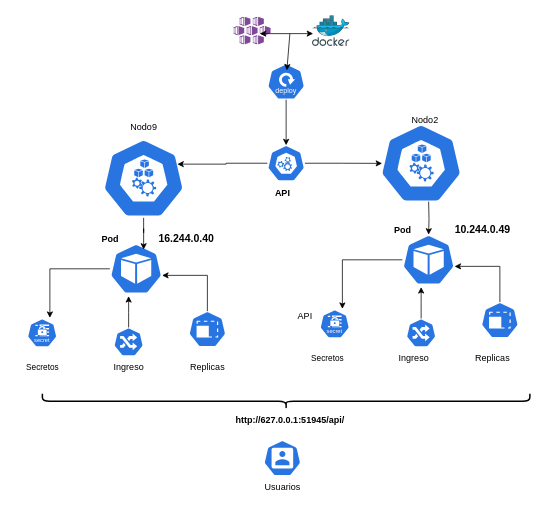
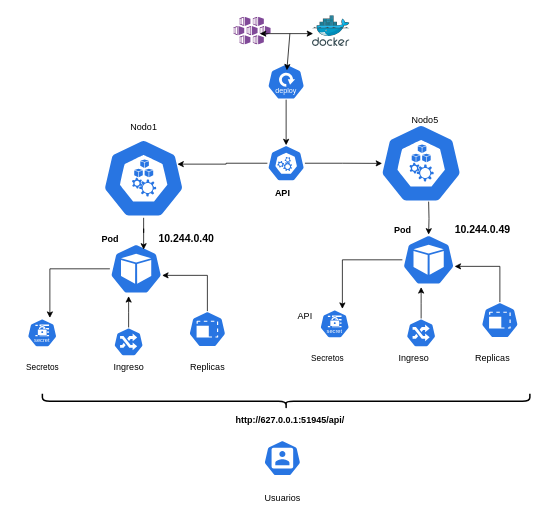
(425, 120) -> (425, 120)
(144, 127) -> (144, 127)
(185, 238) -> (185, 238)
(282, 487) -> (282, 498)
